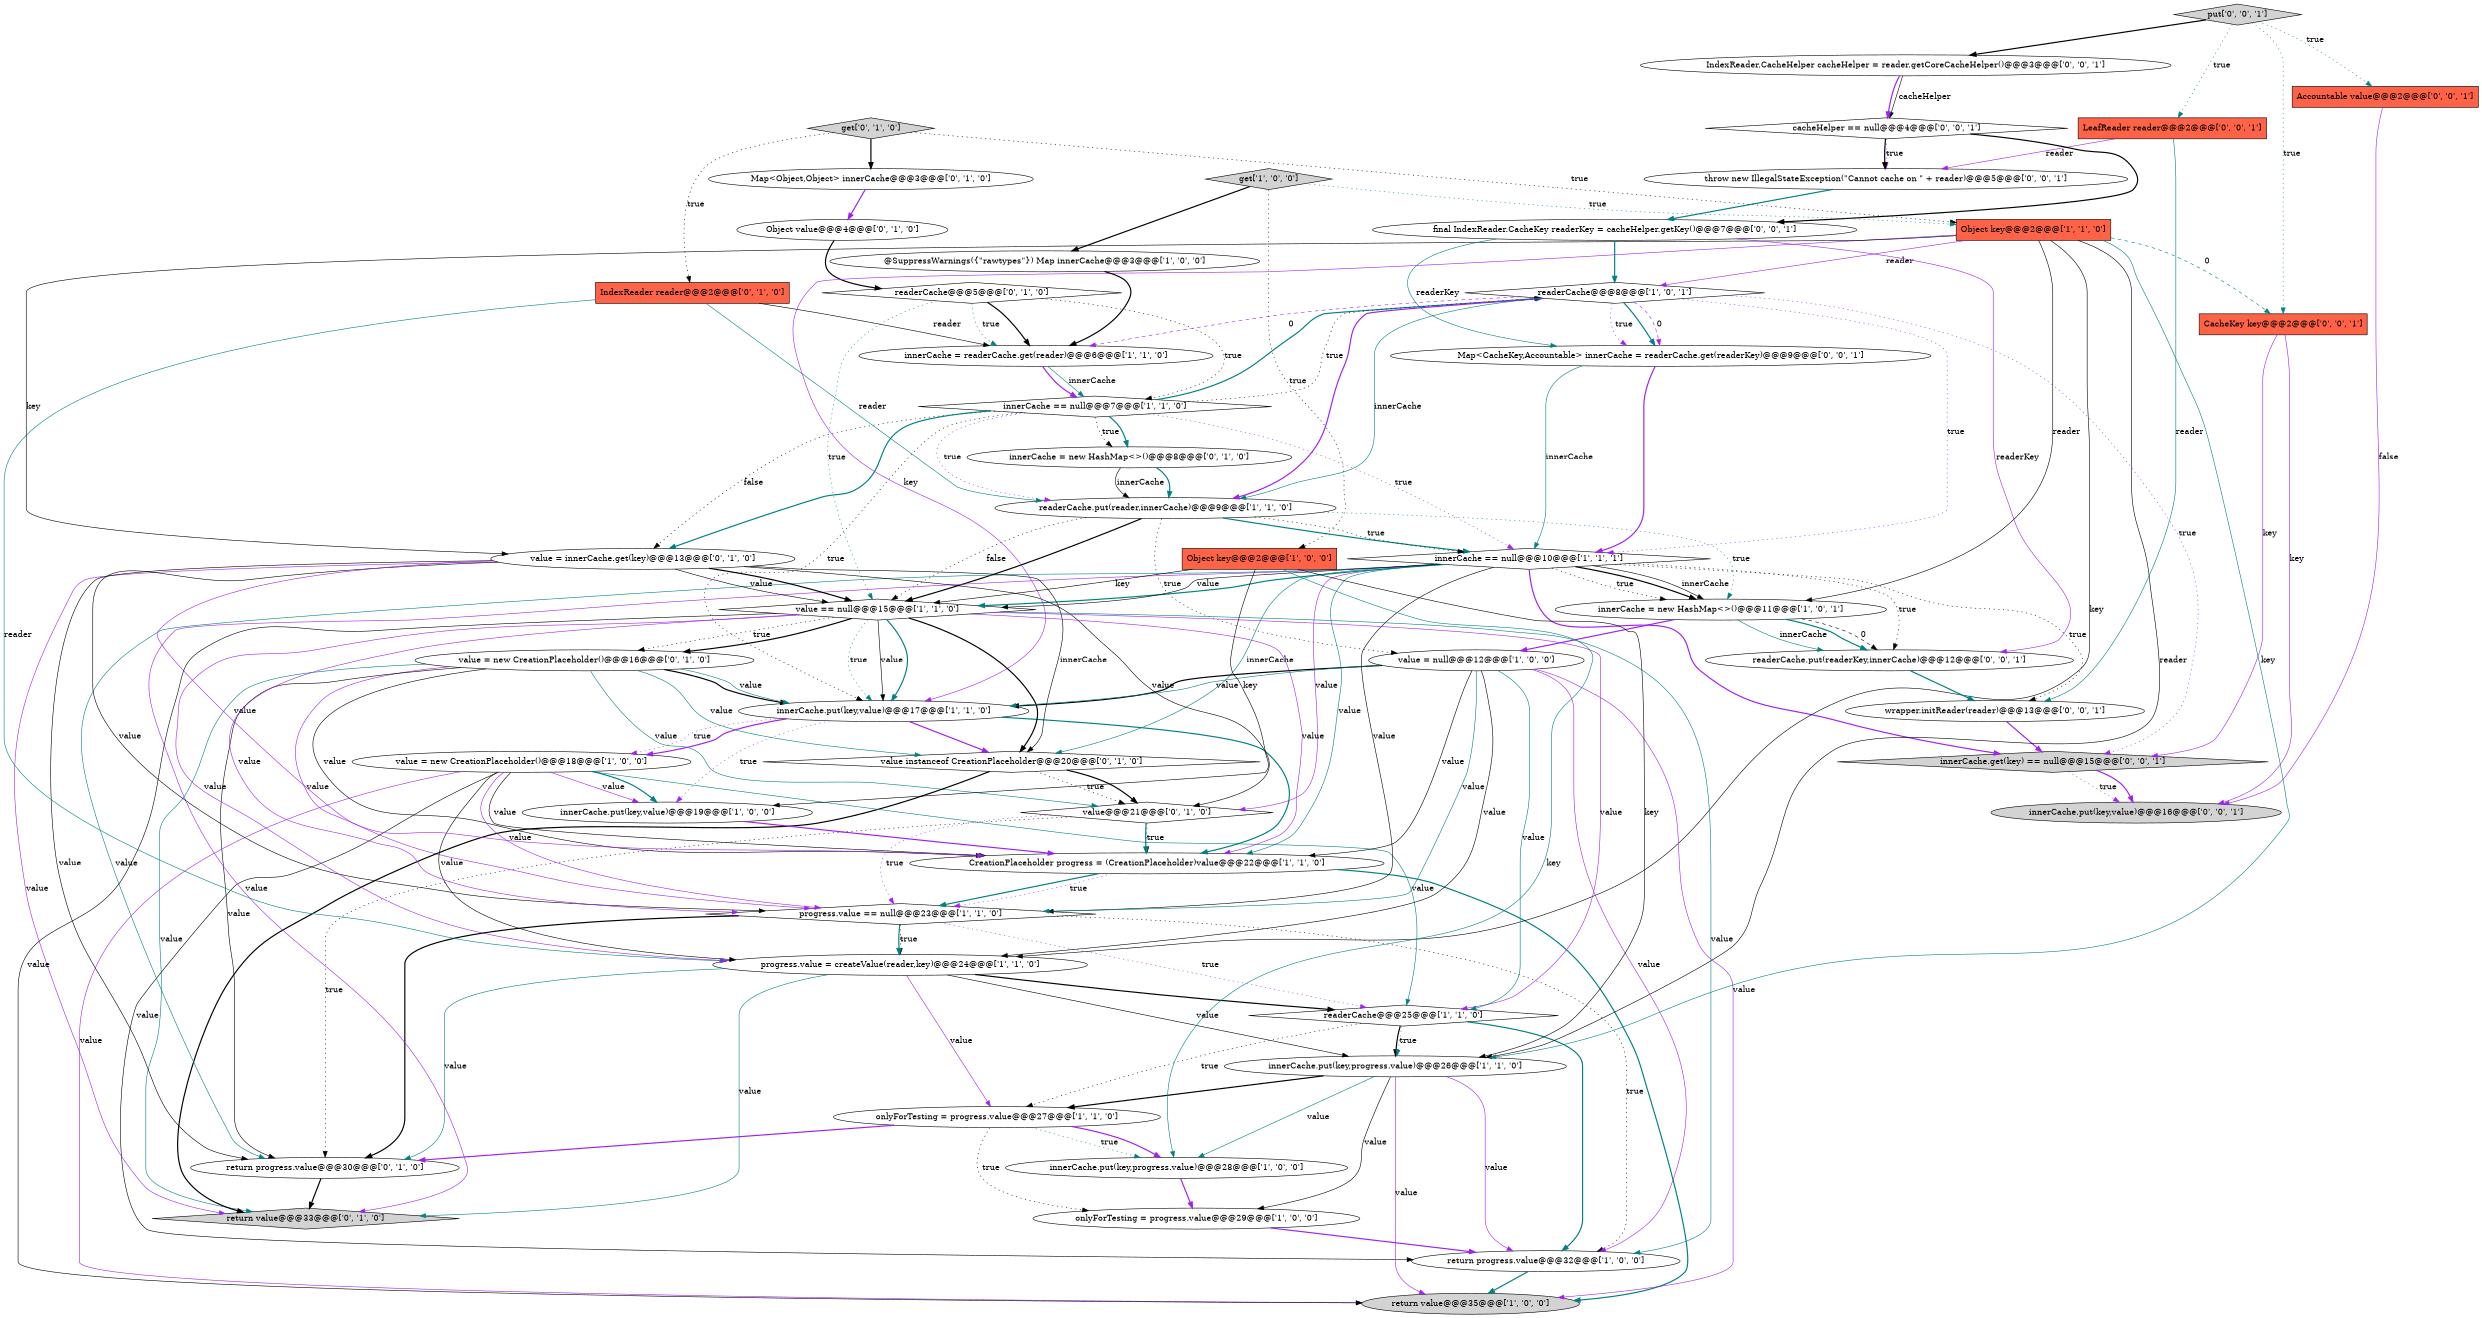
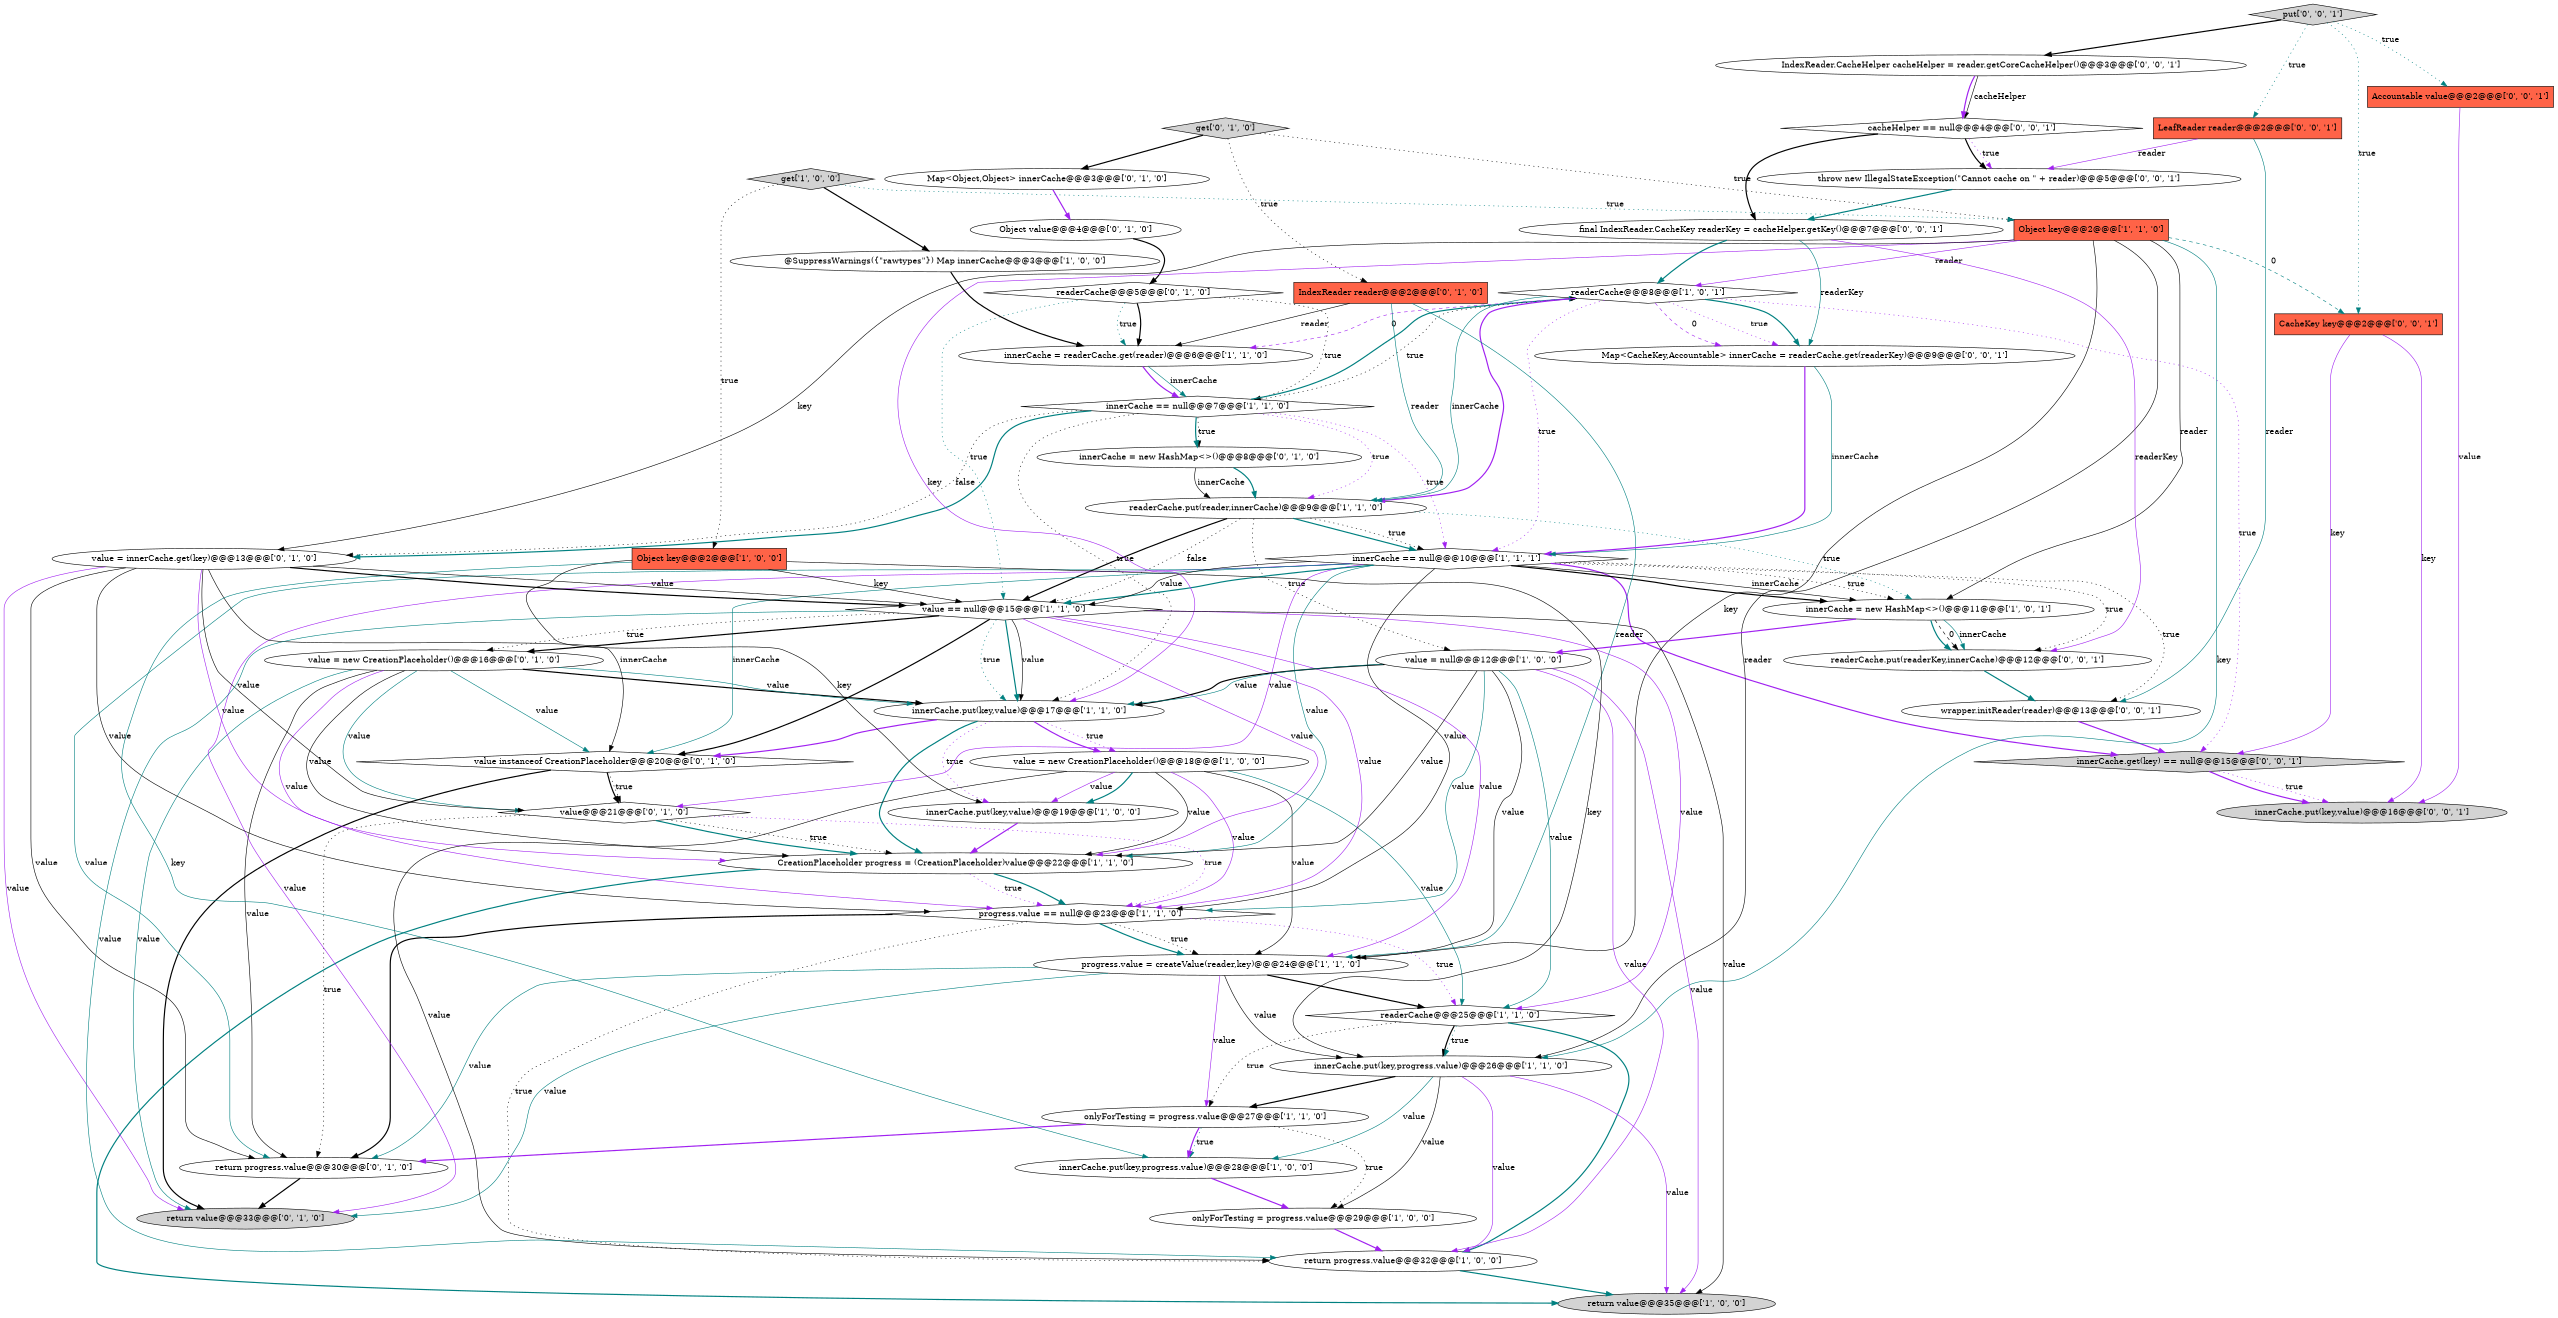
(2389, 457) -> (2470, 457)
(306, 1219) -> (246, 1219)
(205, 1279) -> none
